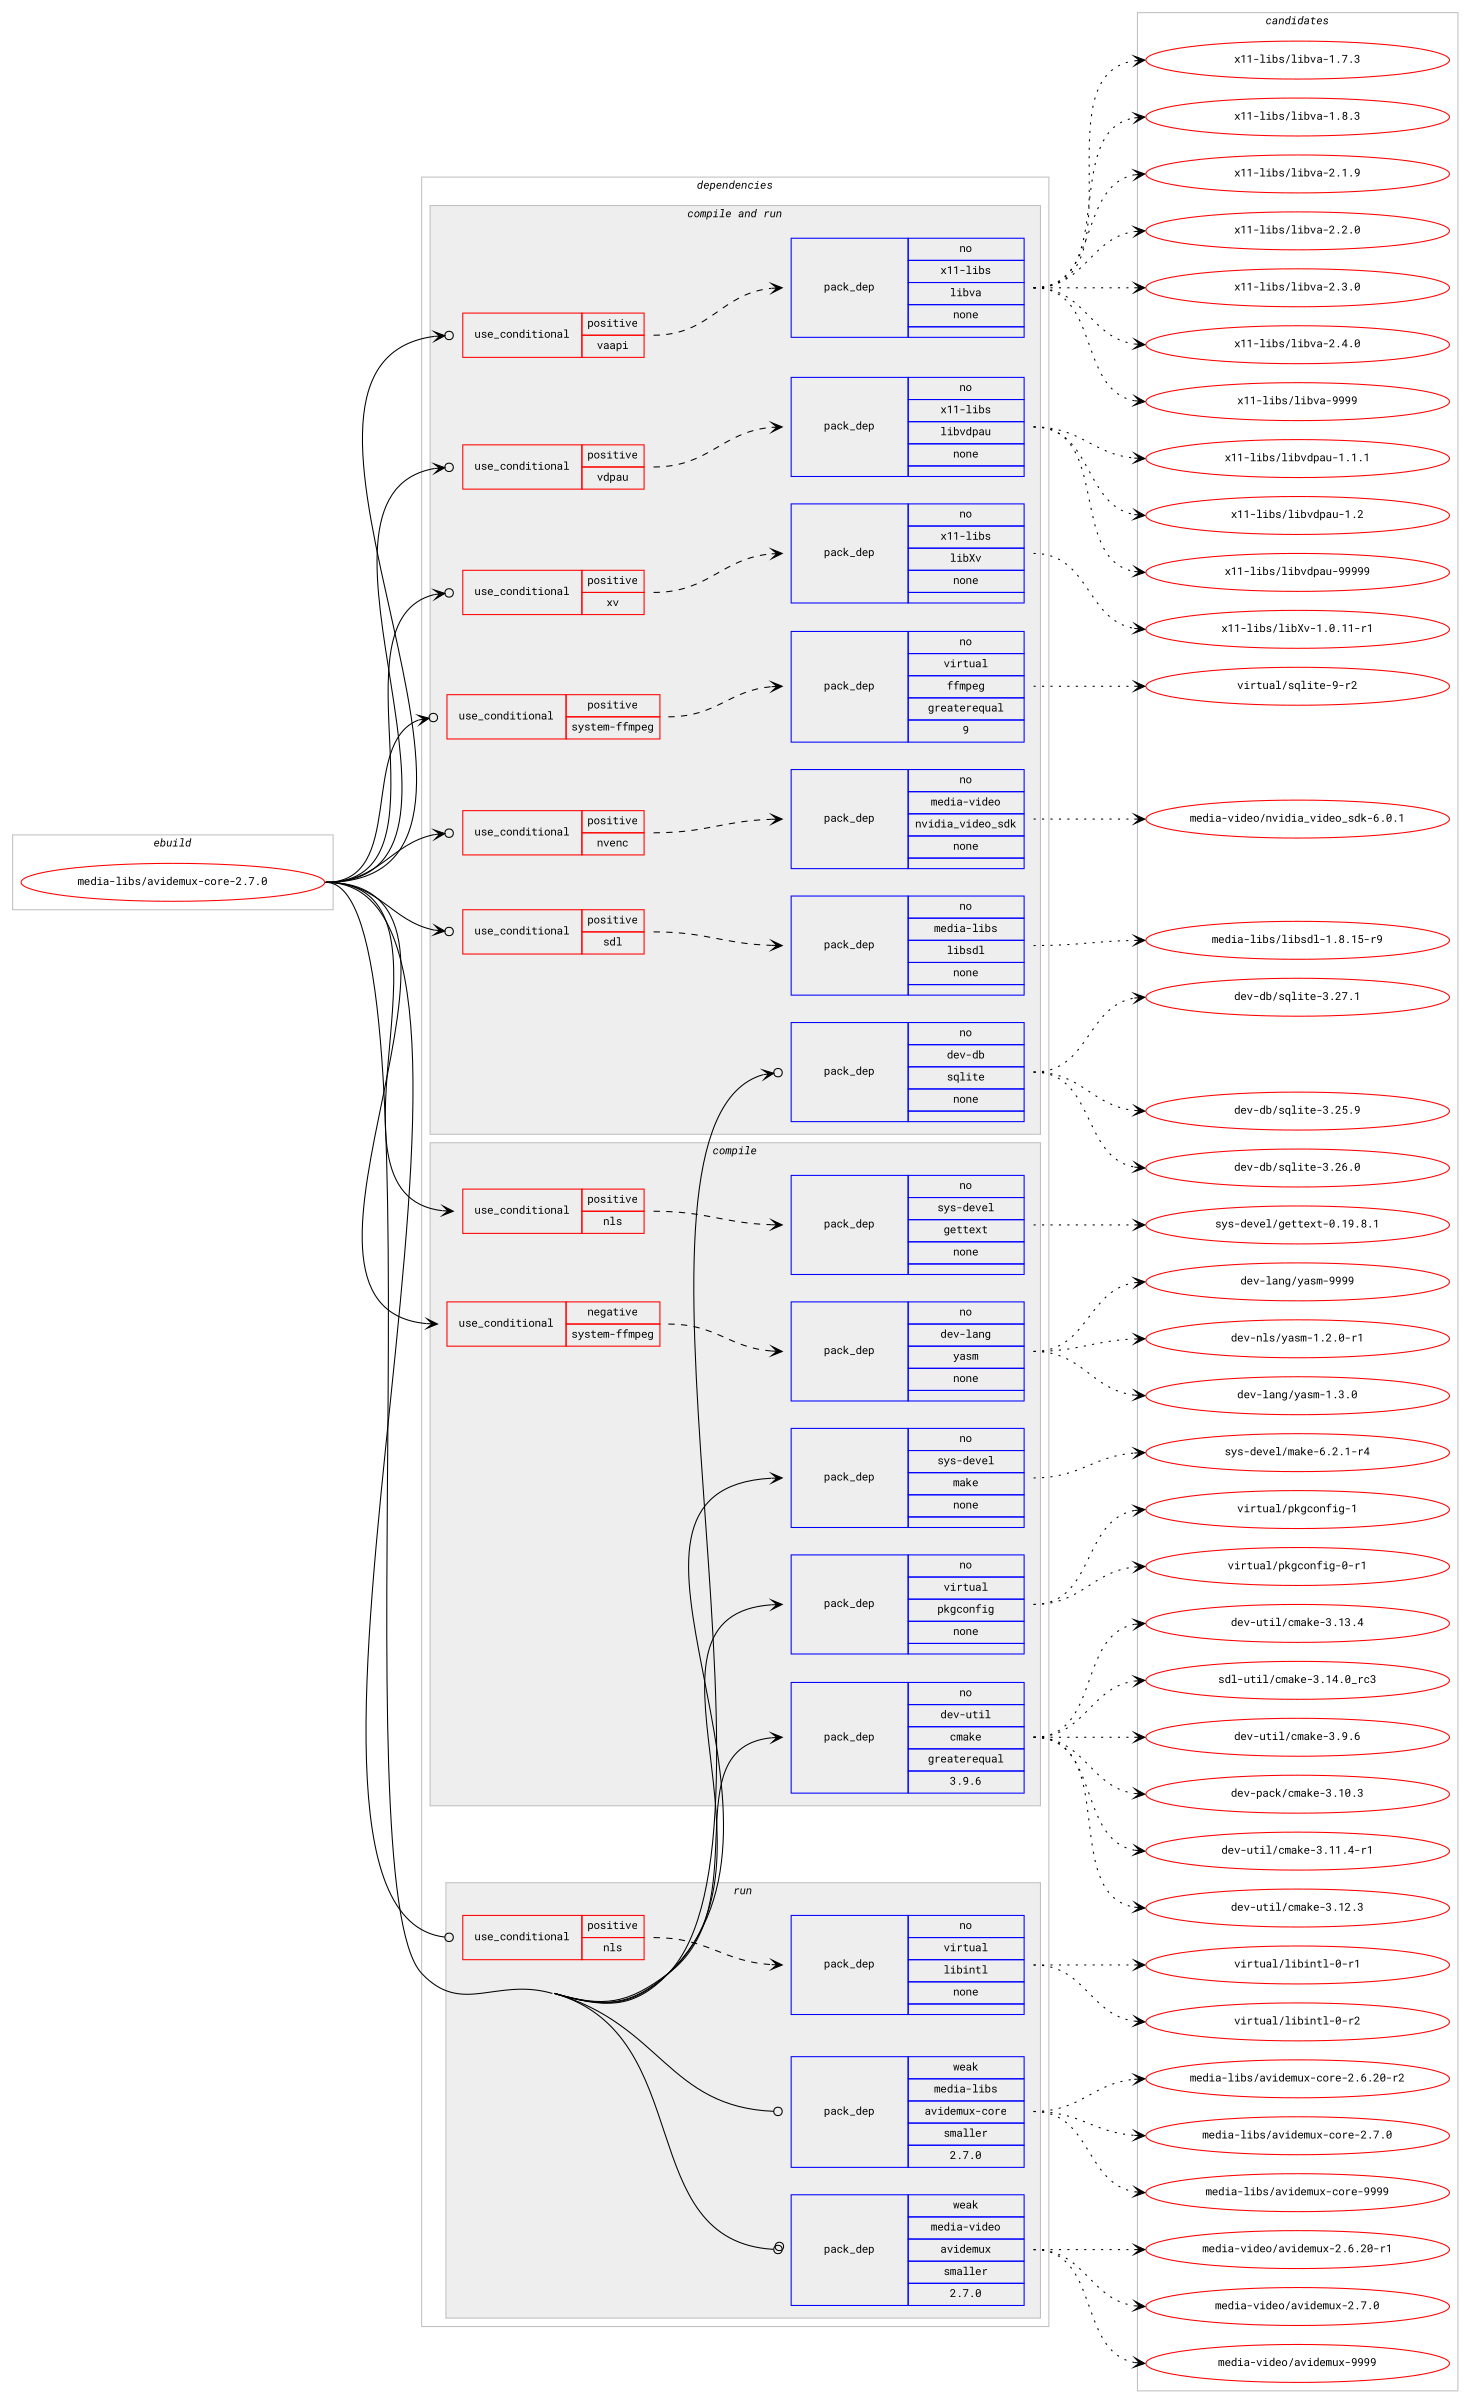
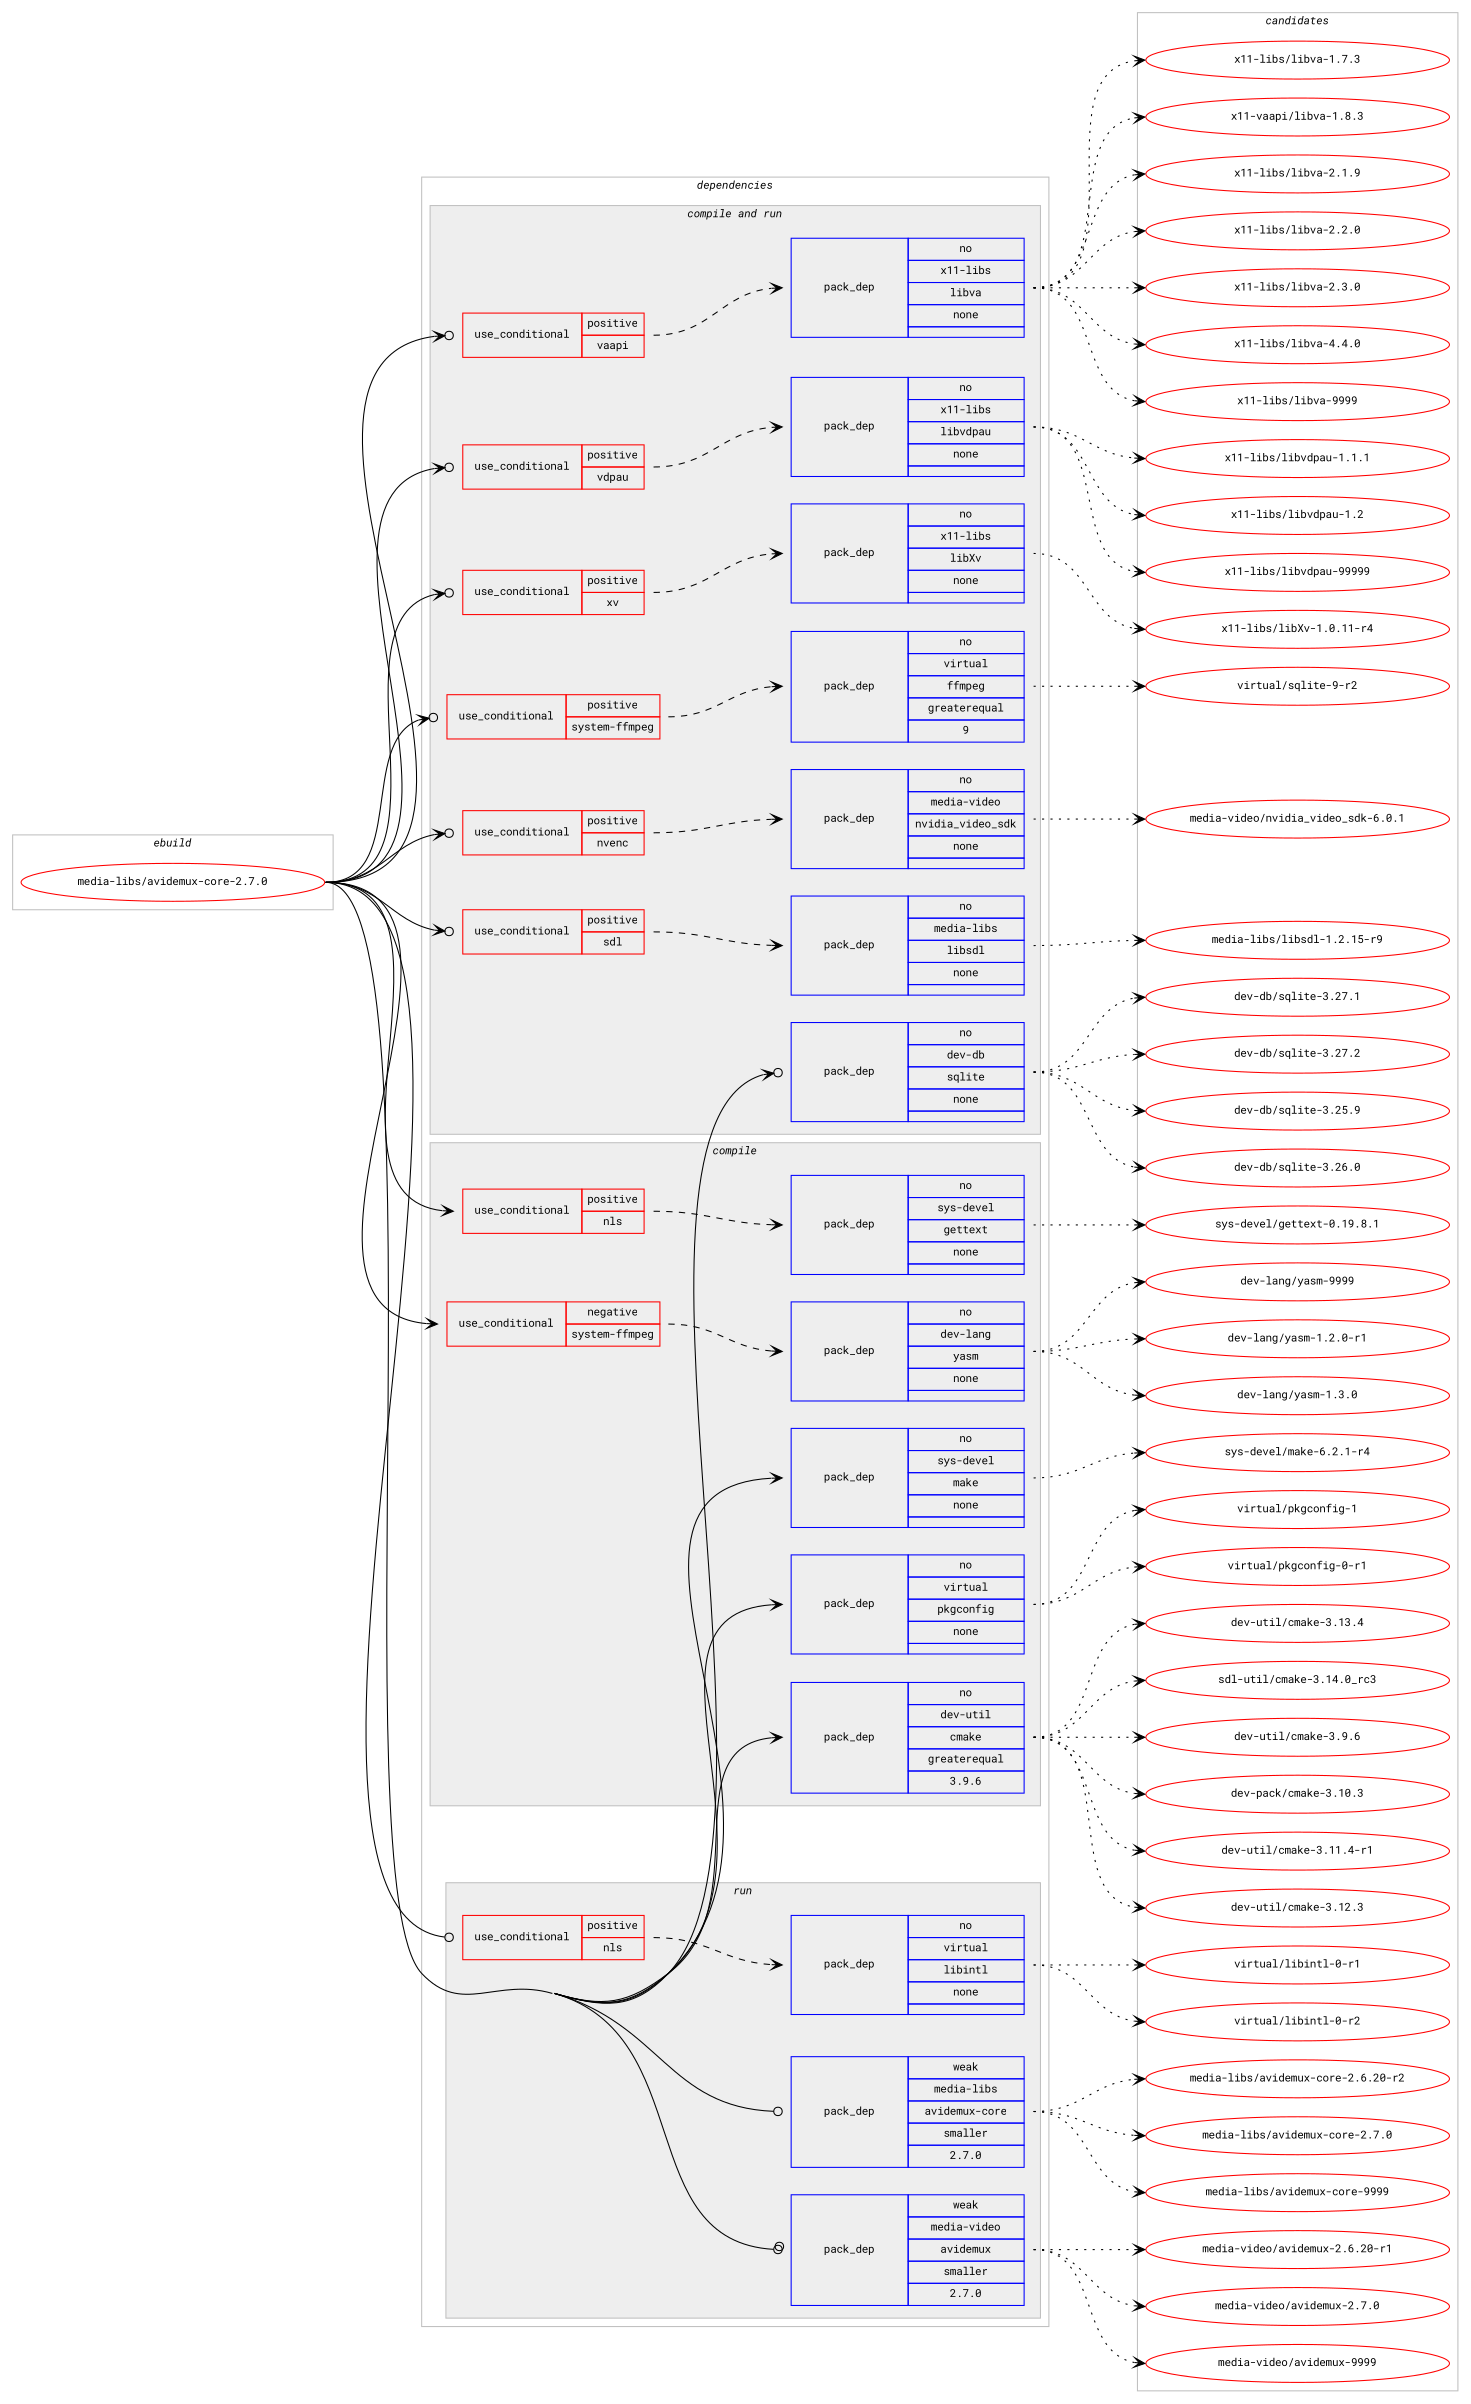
(1298, 117) -> (1298, 117)
(1298, 345) -> (1298, 345)
(1298, 629) -> (1298, 629)
(1298, 940) -> (1298, 940)
none -> (1298, 1054)
(1298, 1339) -> (1298, 1339)
